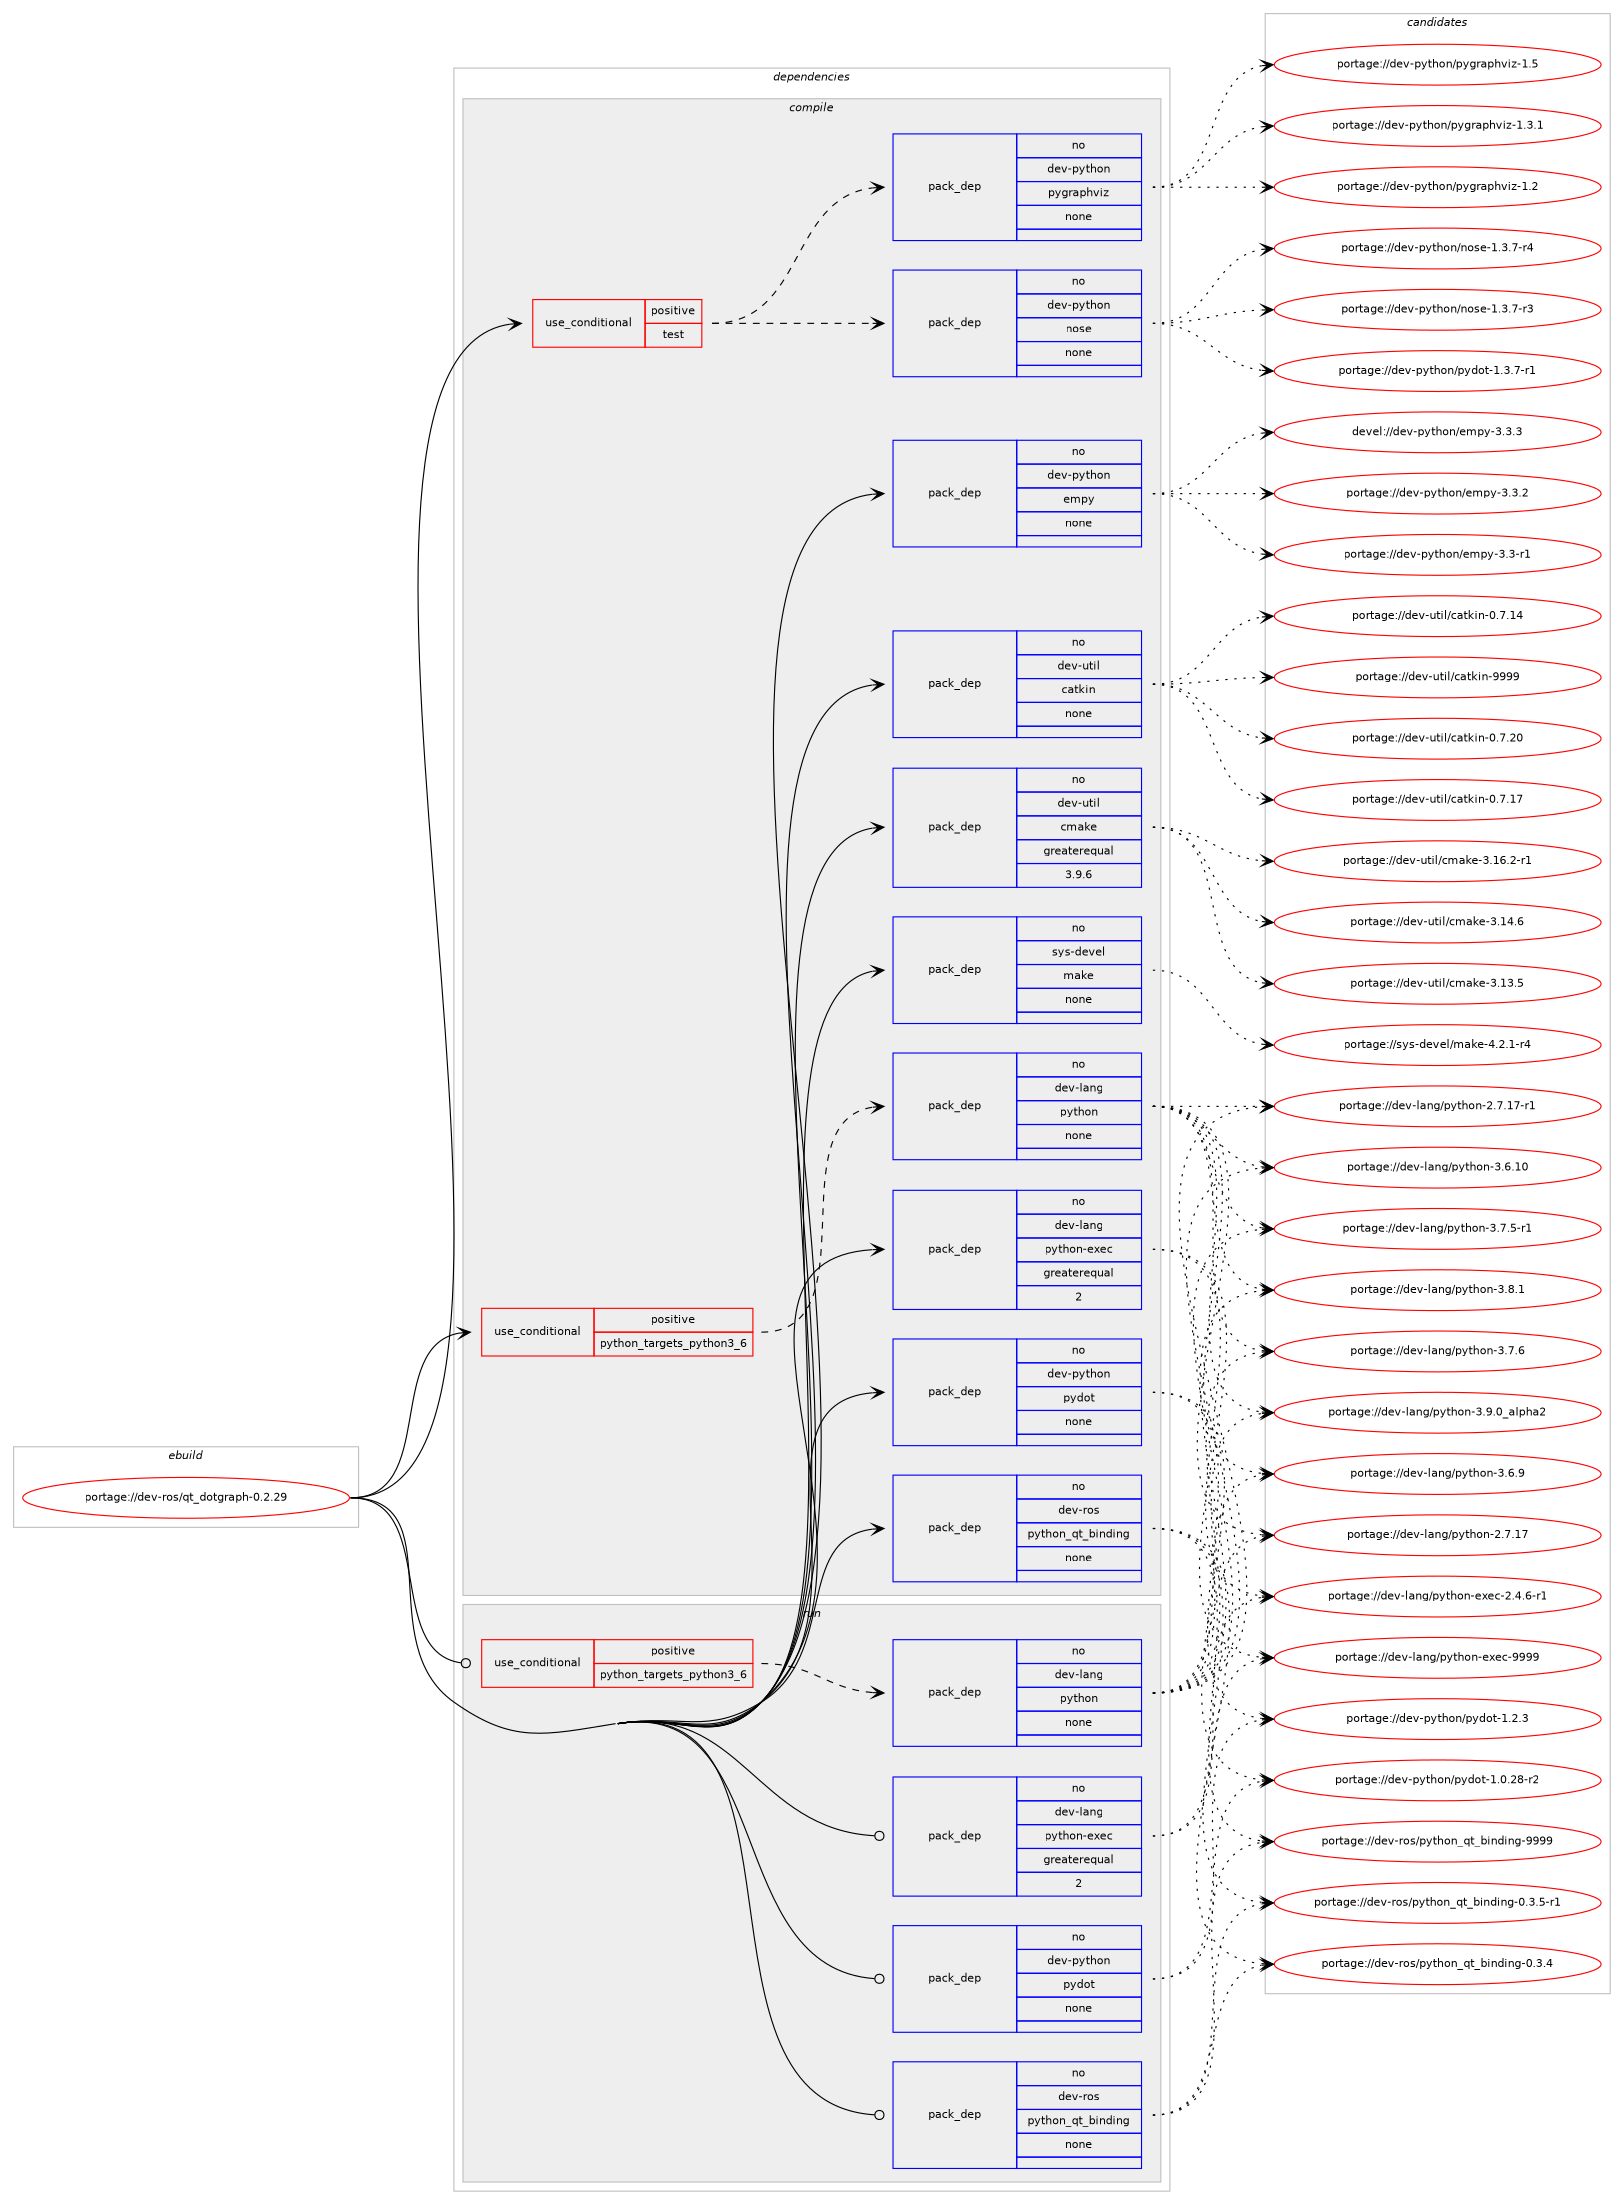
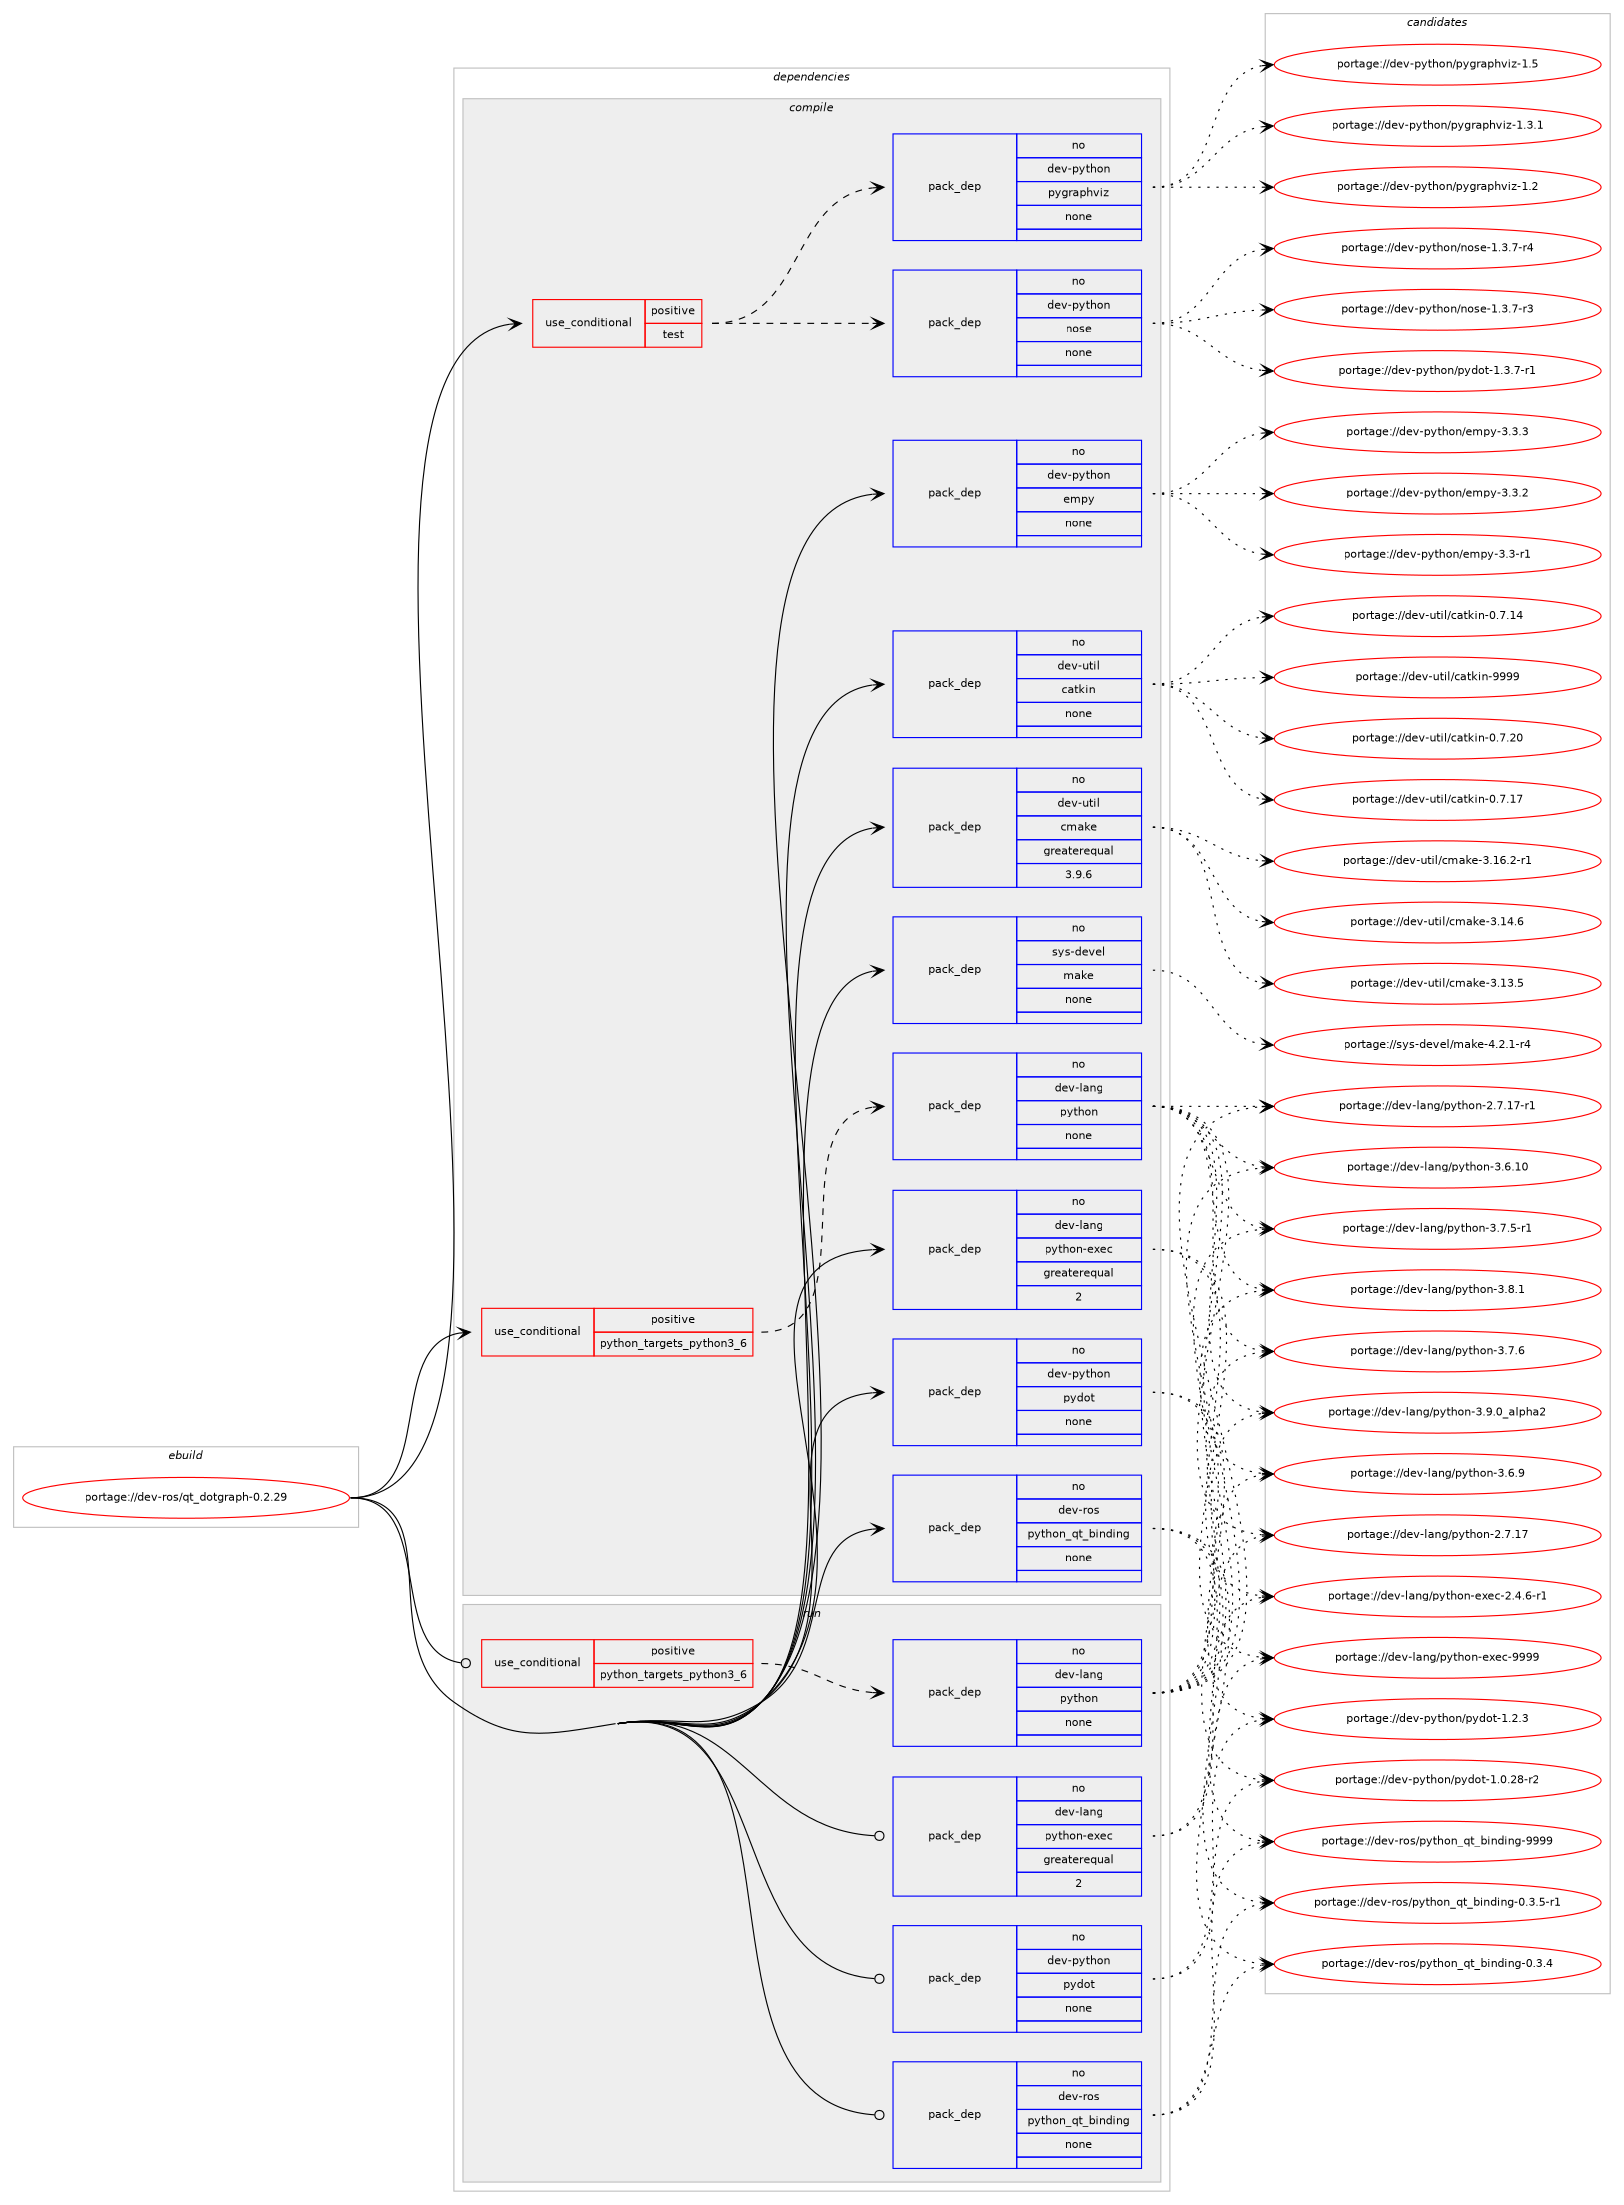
(1438, 432) -> (1438, 432)
